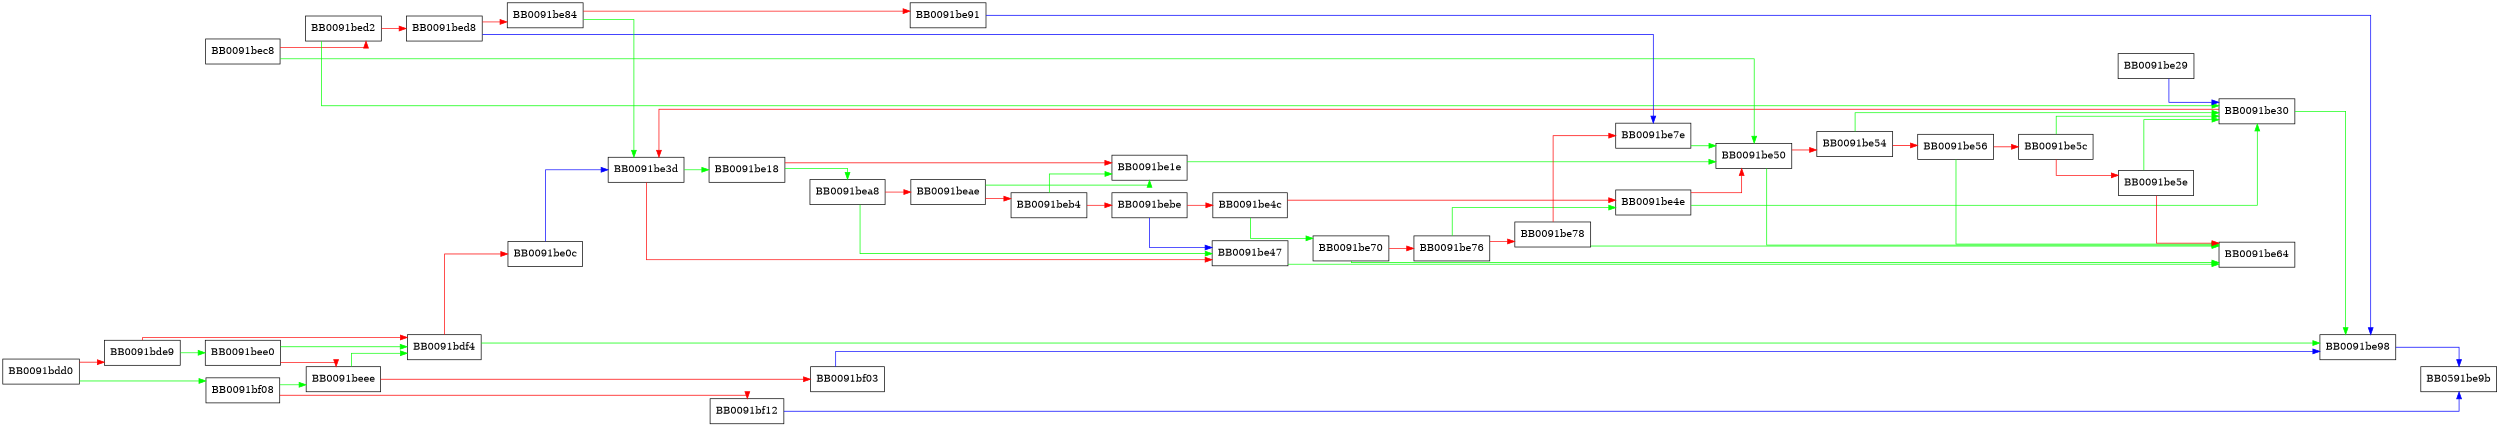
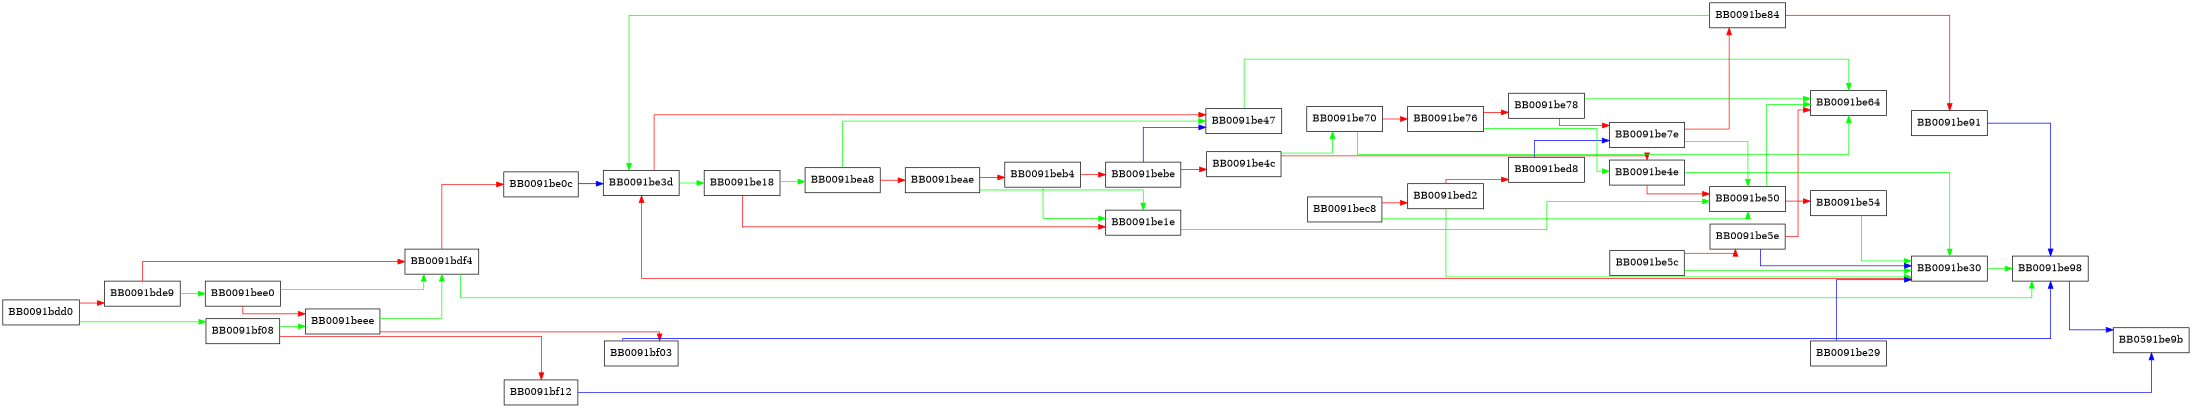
(491, 22) -> (1729, 104)
(2144, 123) -> (1824, 266)
(1956, 147) -> none
